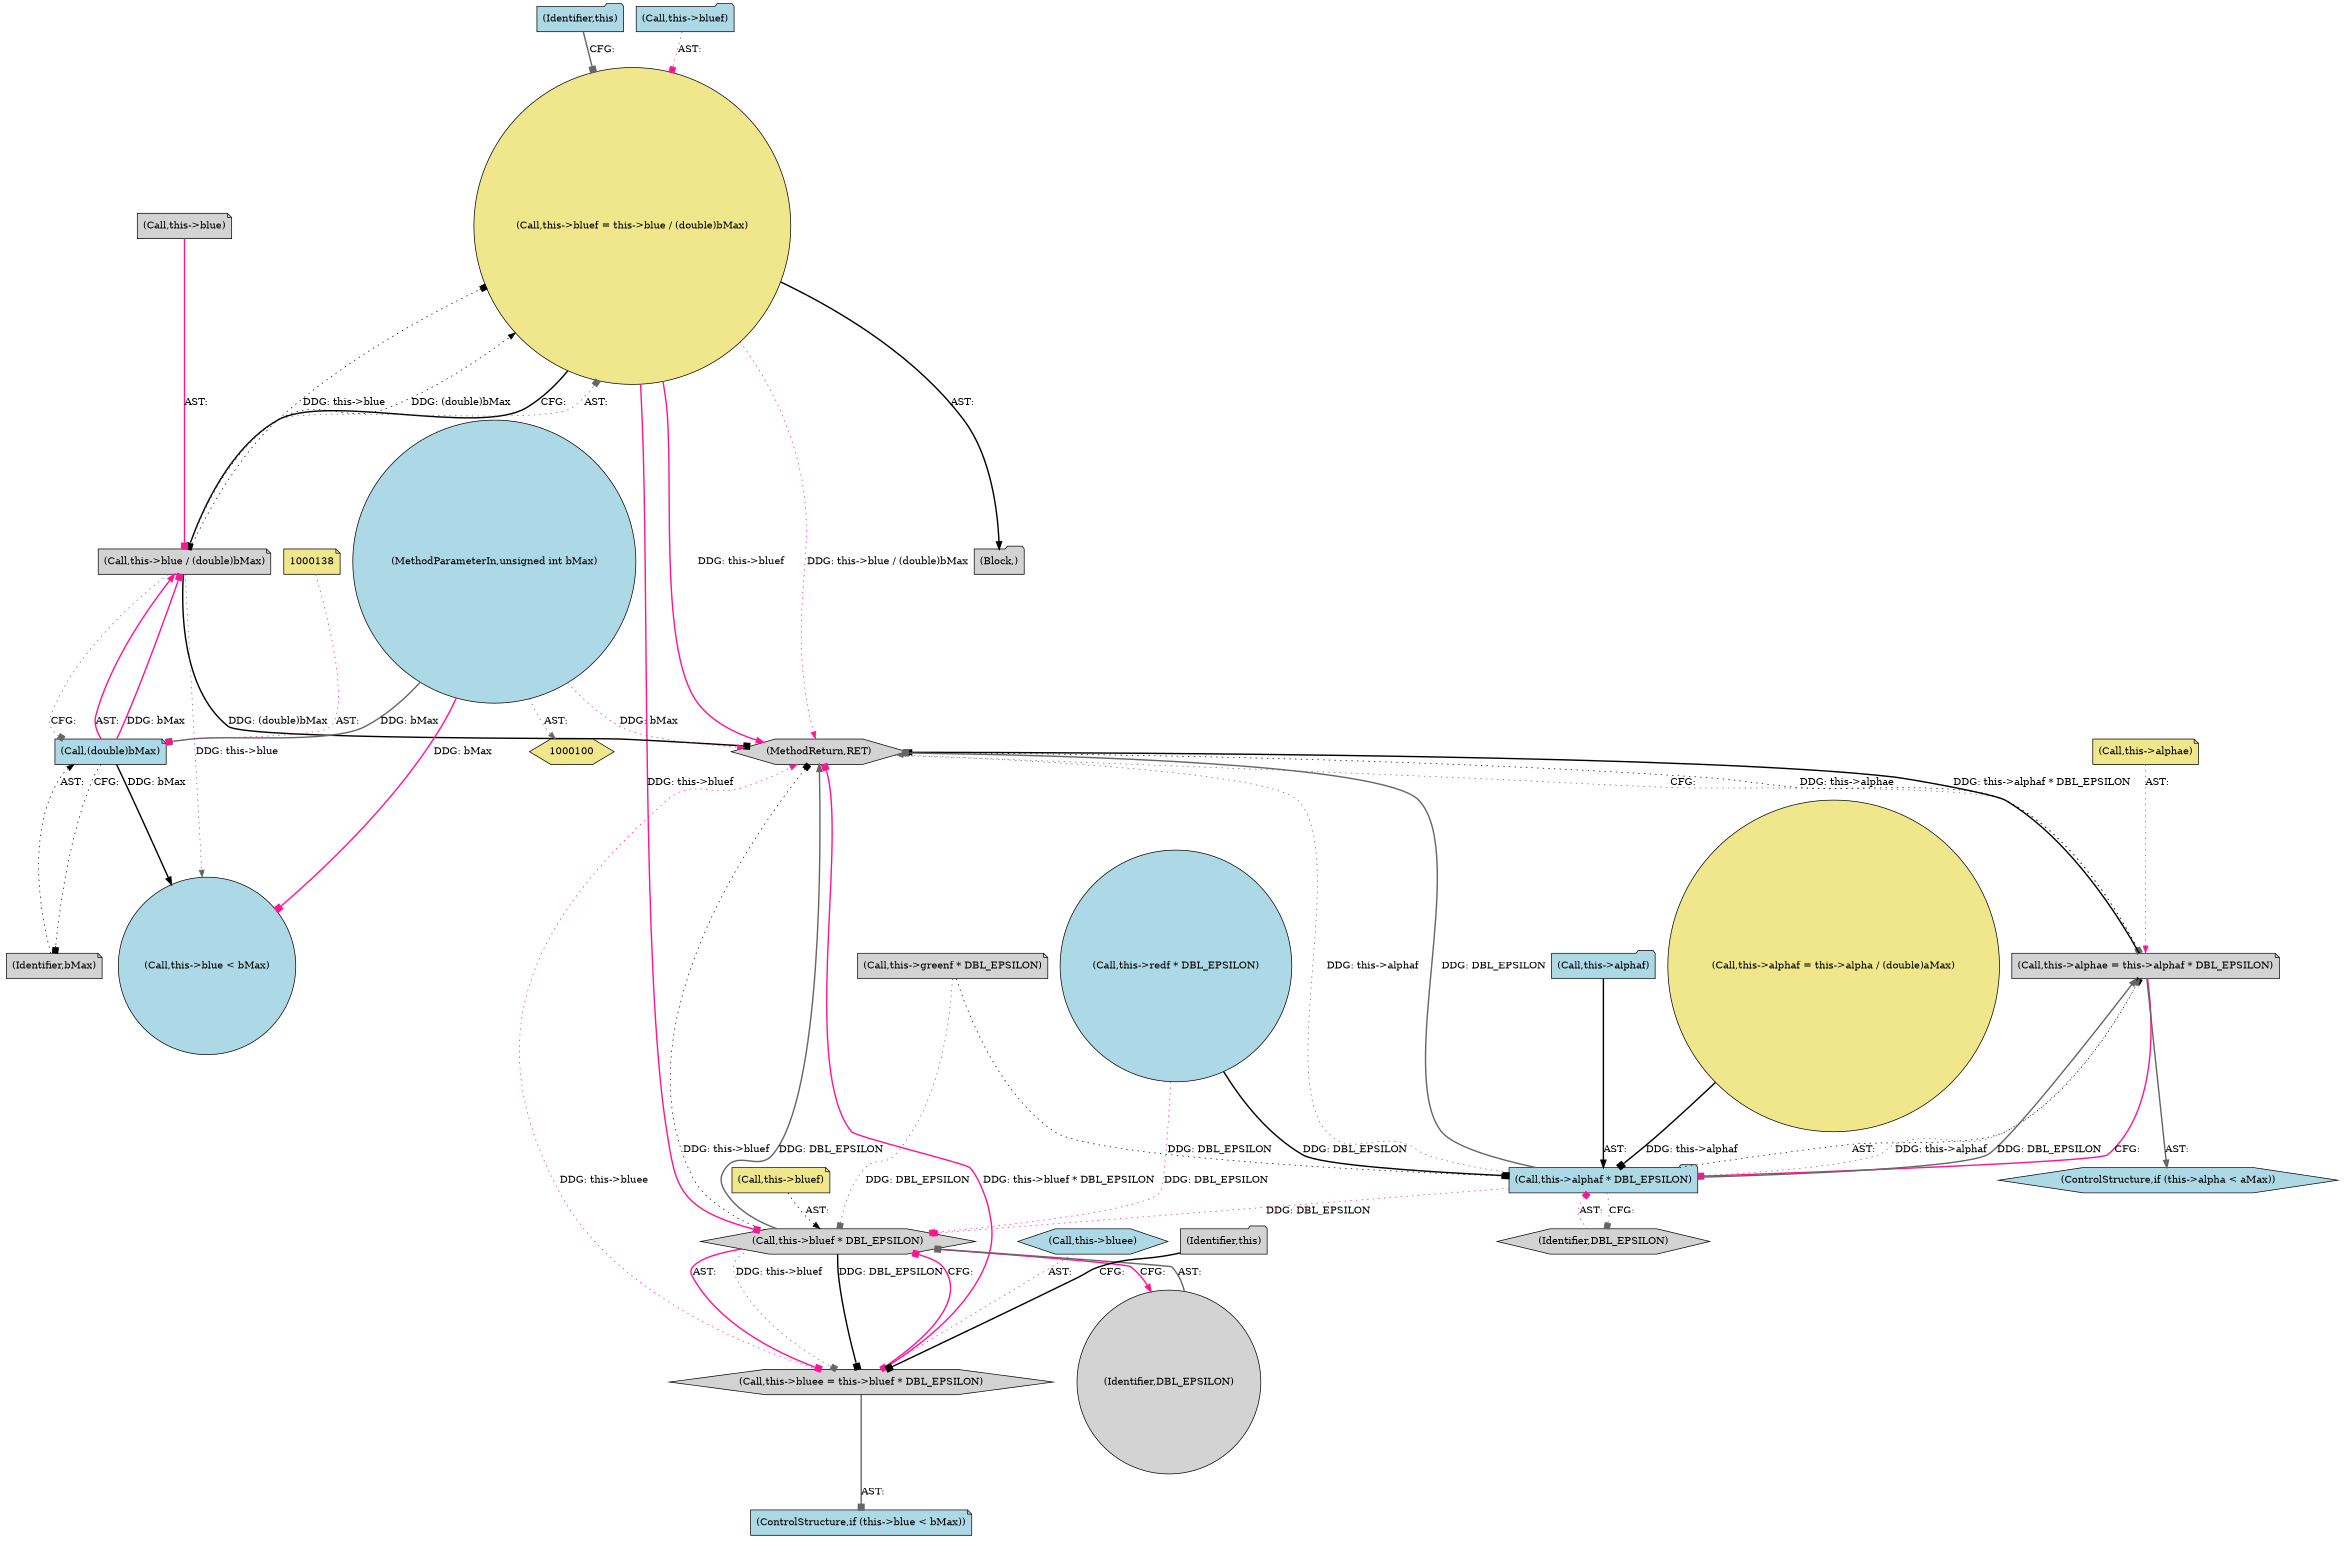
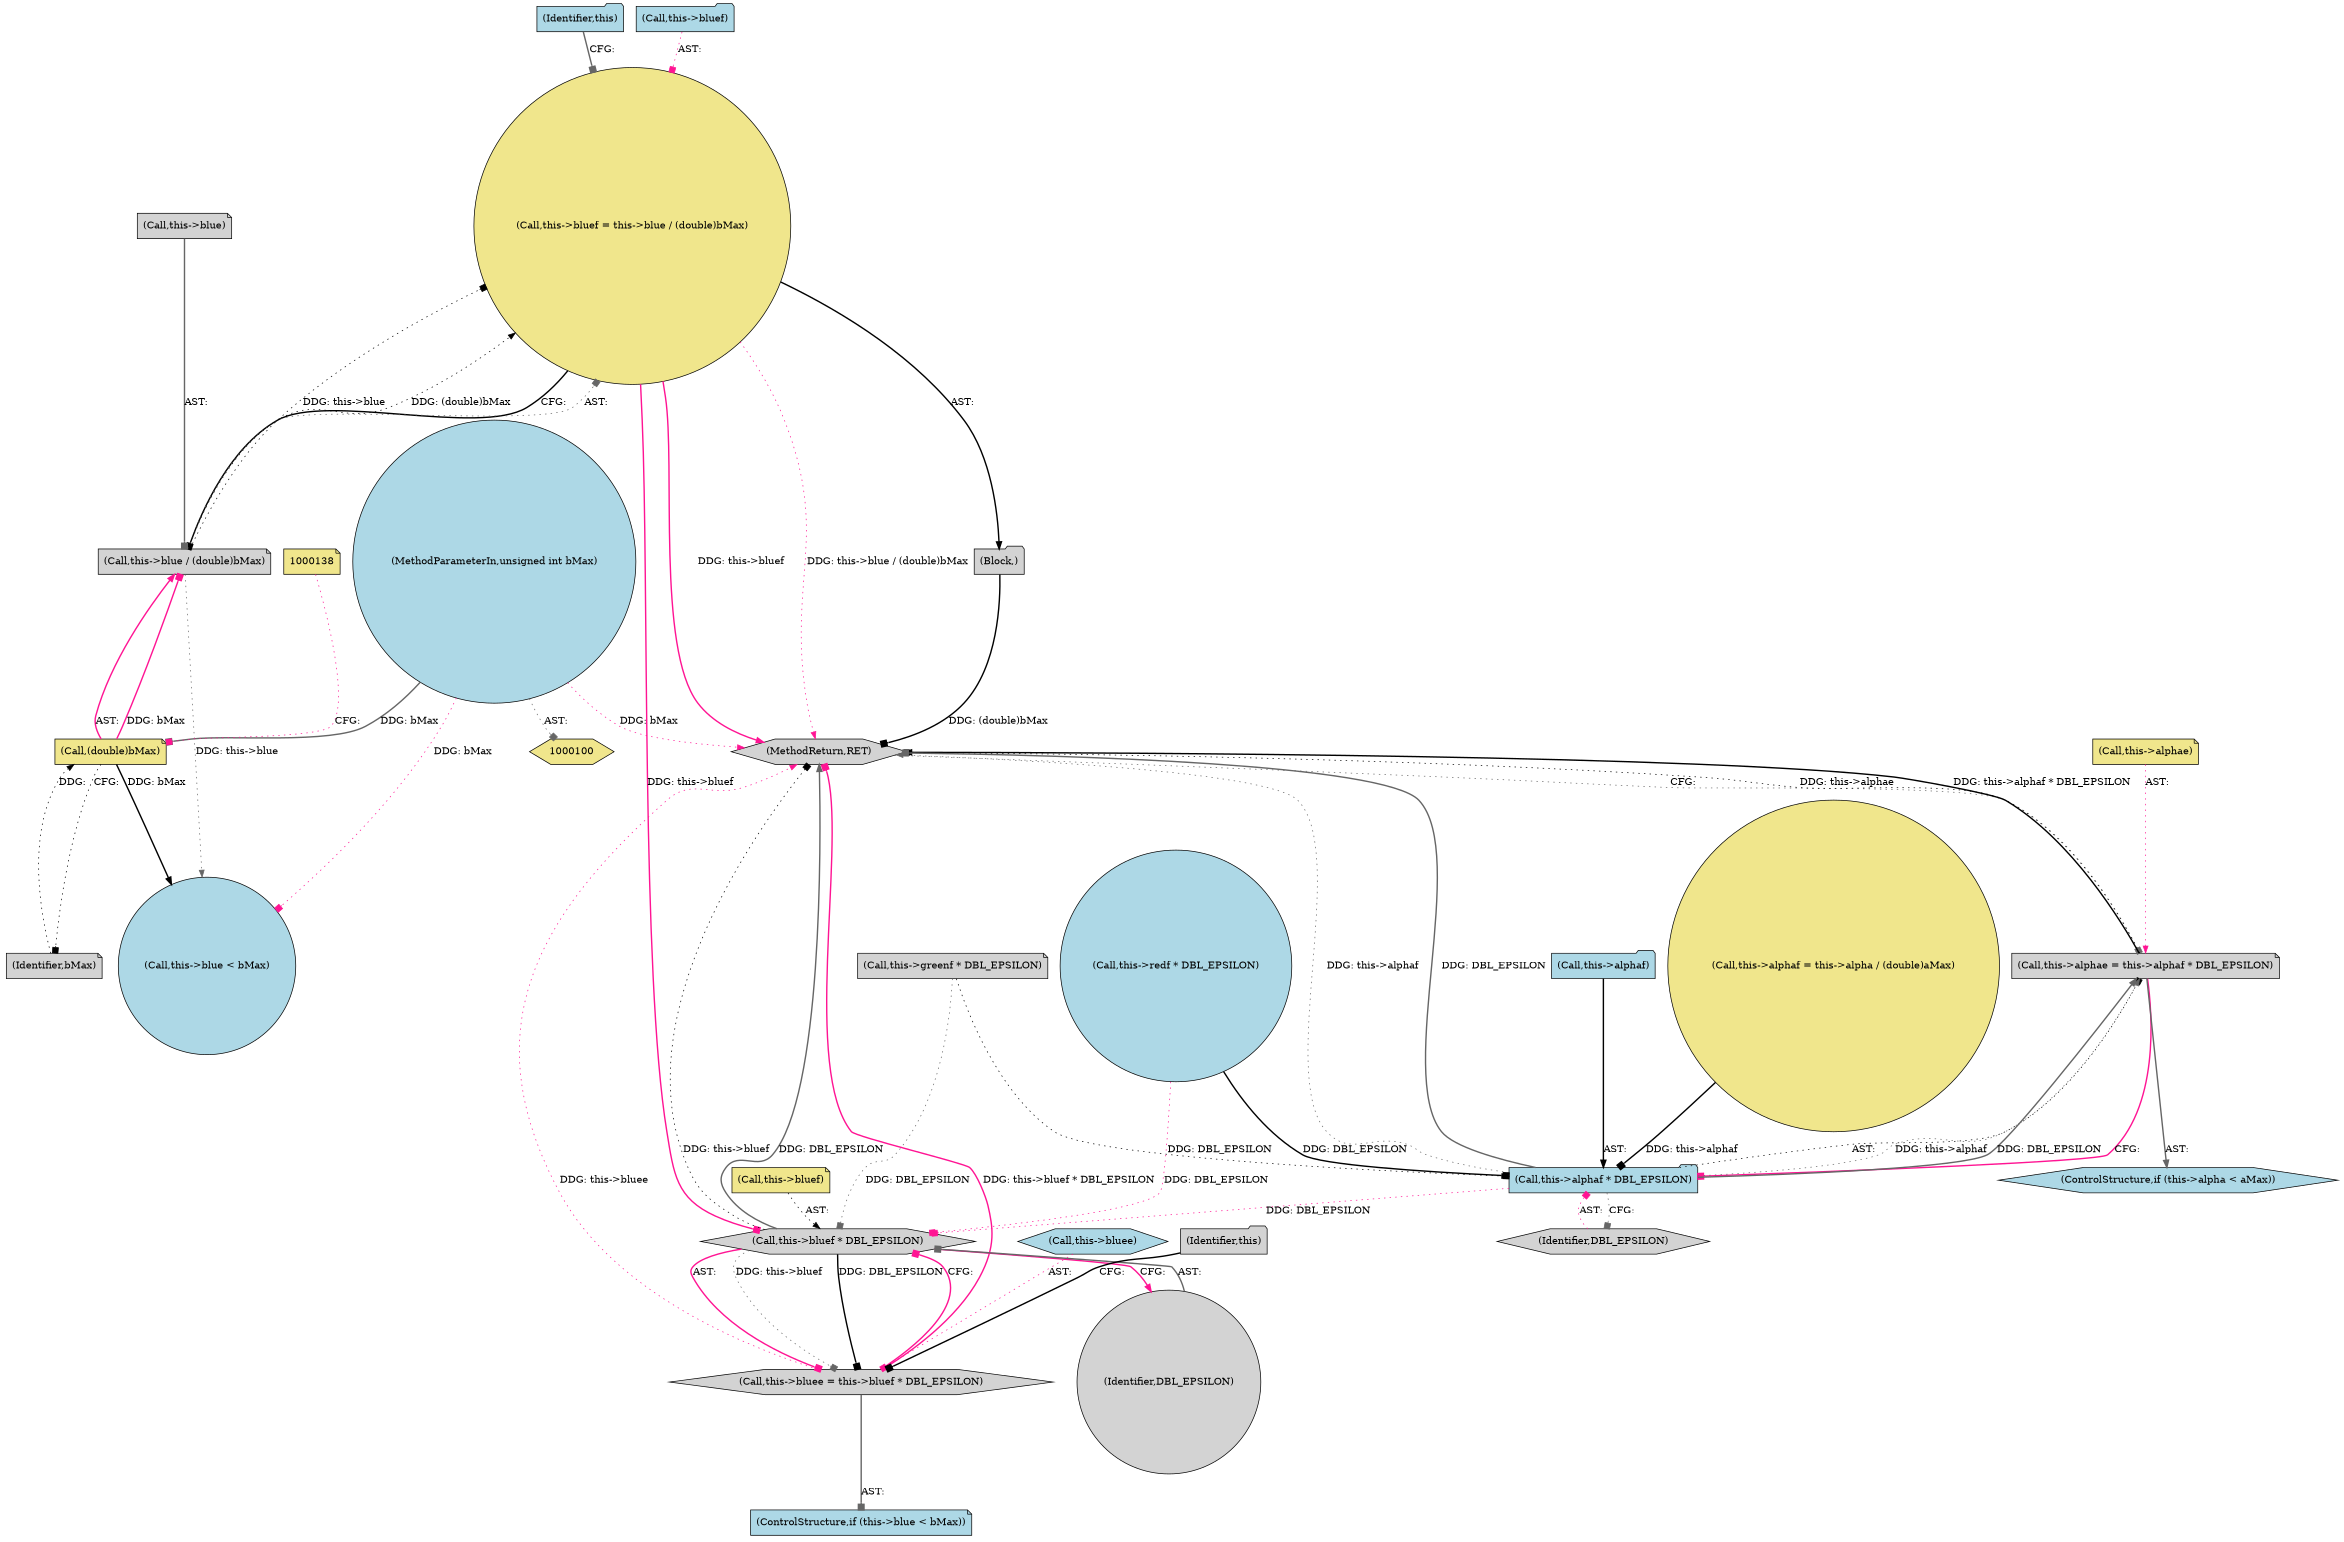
(184, 390) -> (184, 390)
(93, 646) -> none
(539, 717) -> (539, 717)
(349, 721) -> (349, 721)
(403, 737) -> (978, 683)
(111, 752) -> (111, 752)
(74, 782) -> (74, 782)
(379, 810) -> (379, 810)
